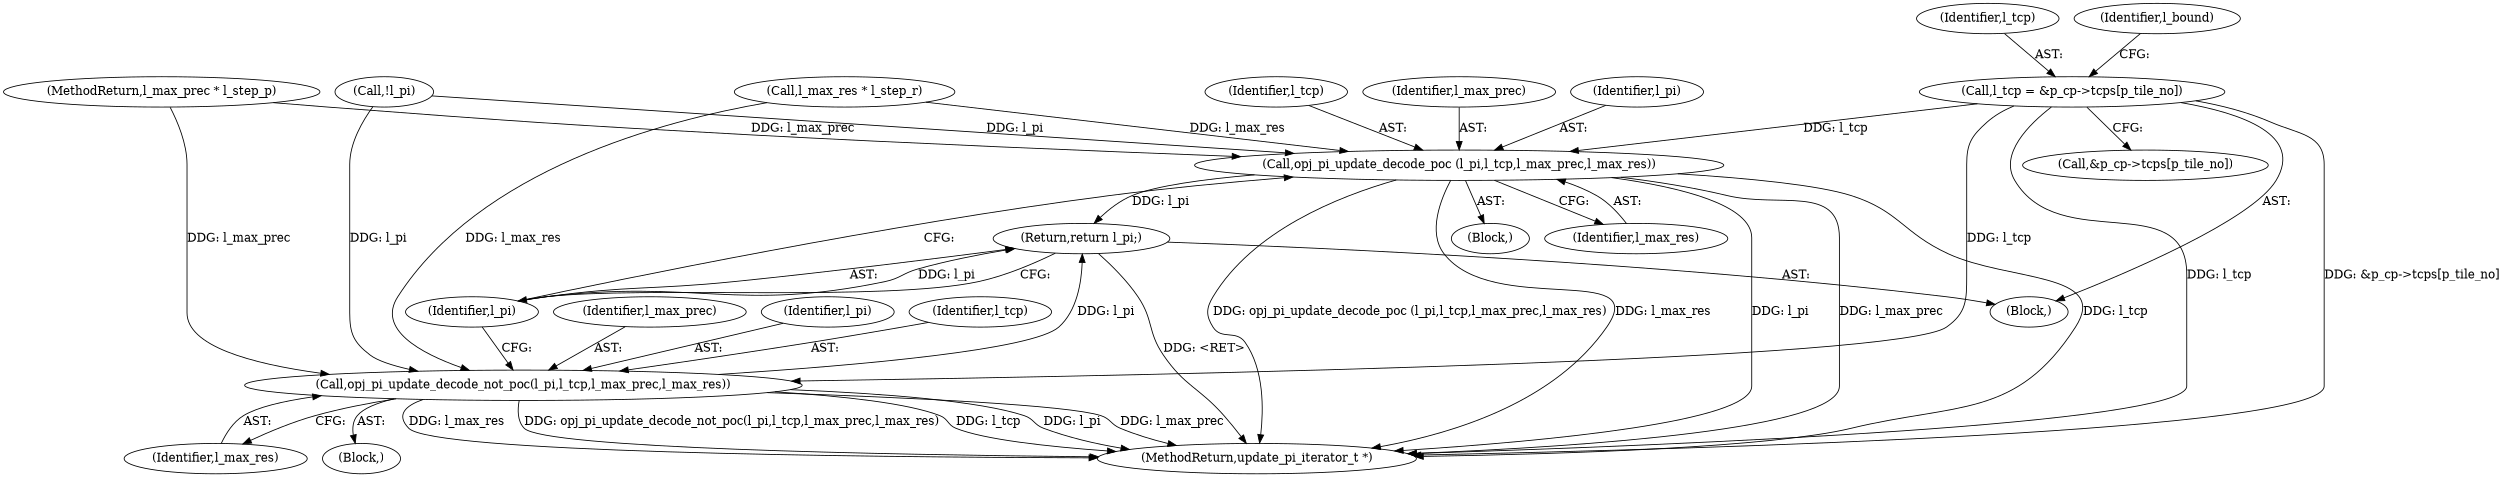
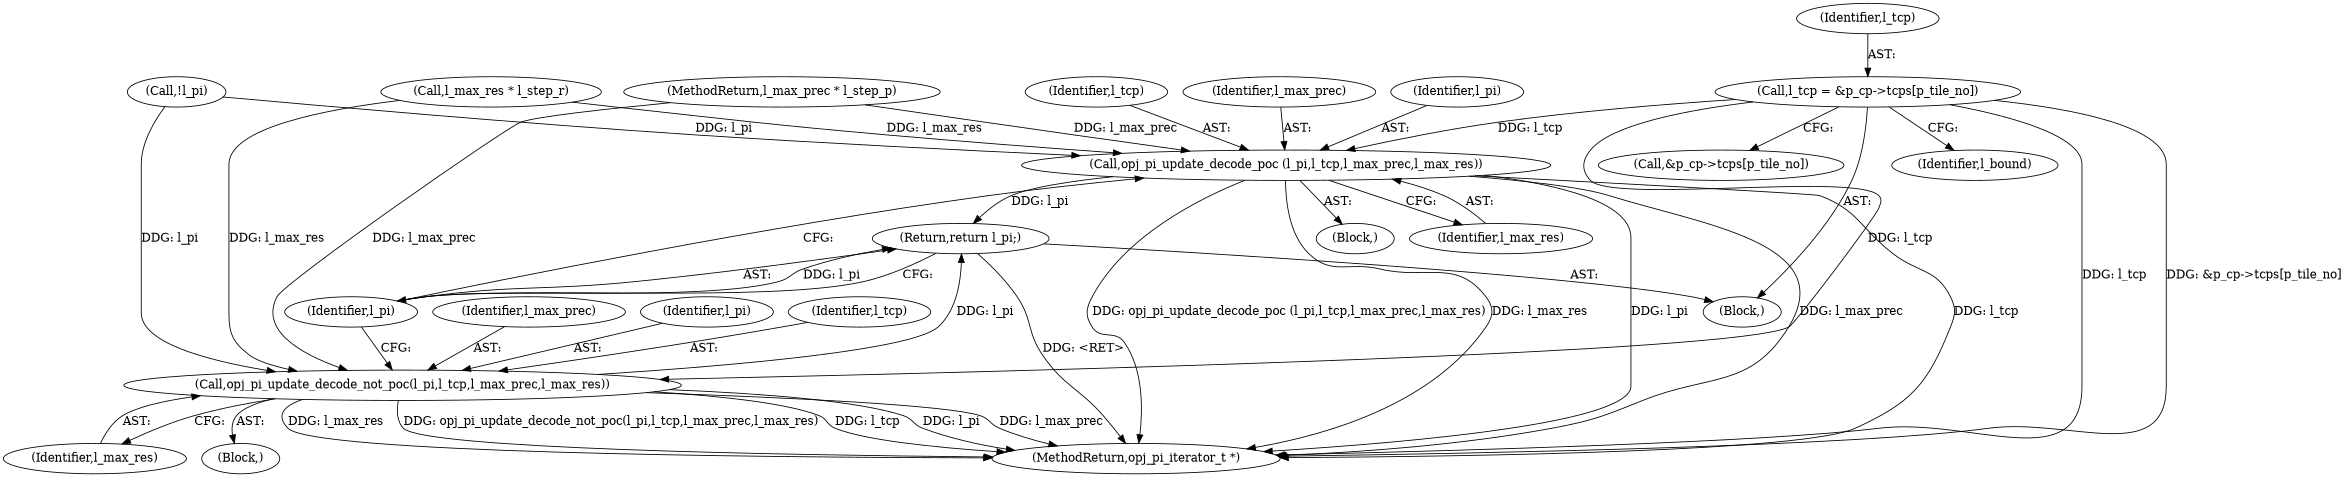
(2118, 52) -> (1918, 126)
(1257, 459) -> (1136, 459)
